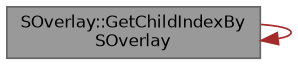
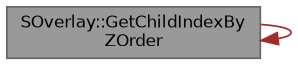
(134, 33) -> (134, 33)
